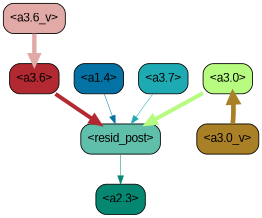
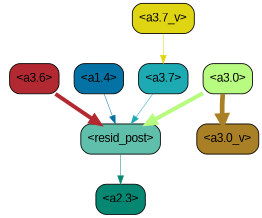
(34, 18) -> none
none -> (163, 18)
(233, 113) -> (222, 105)
